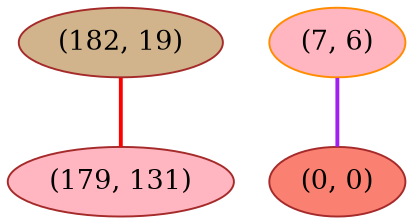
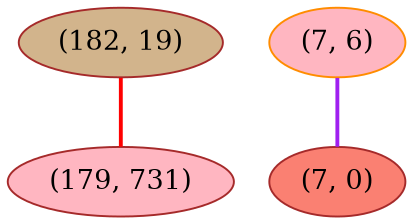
(121, 182) -> (121, 182)
(337, 182) -> (337, 182)
